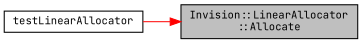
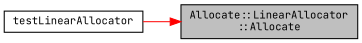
(269, 22) -> (269, 22)
